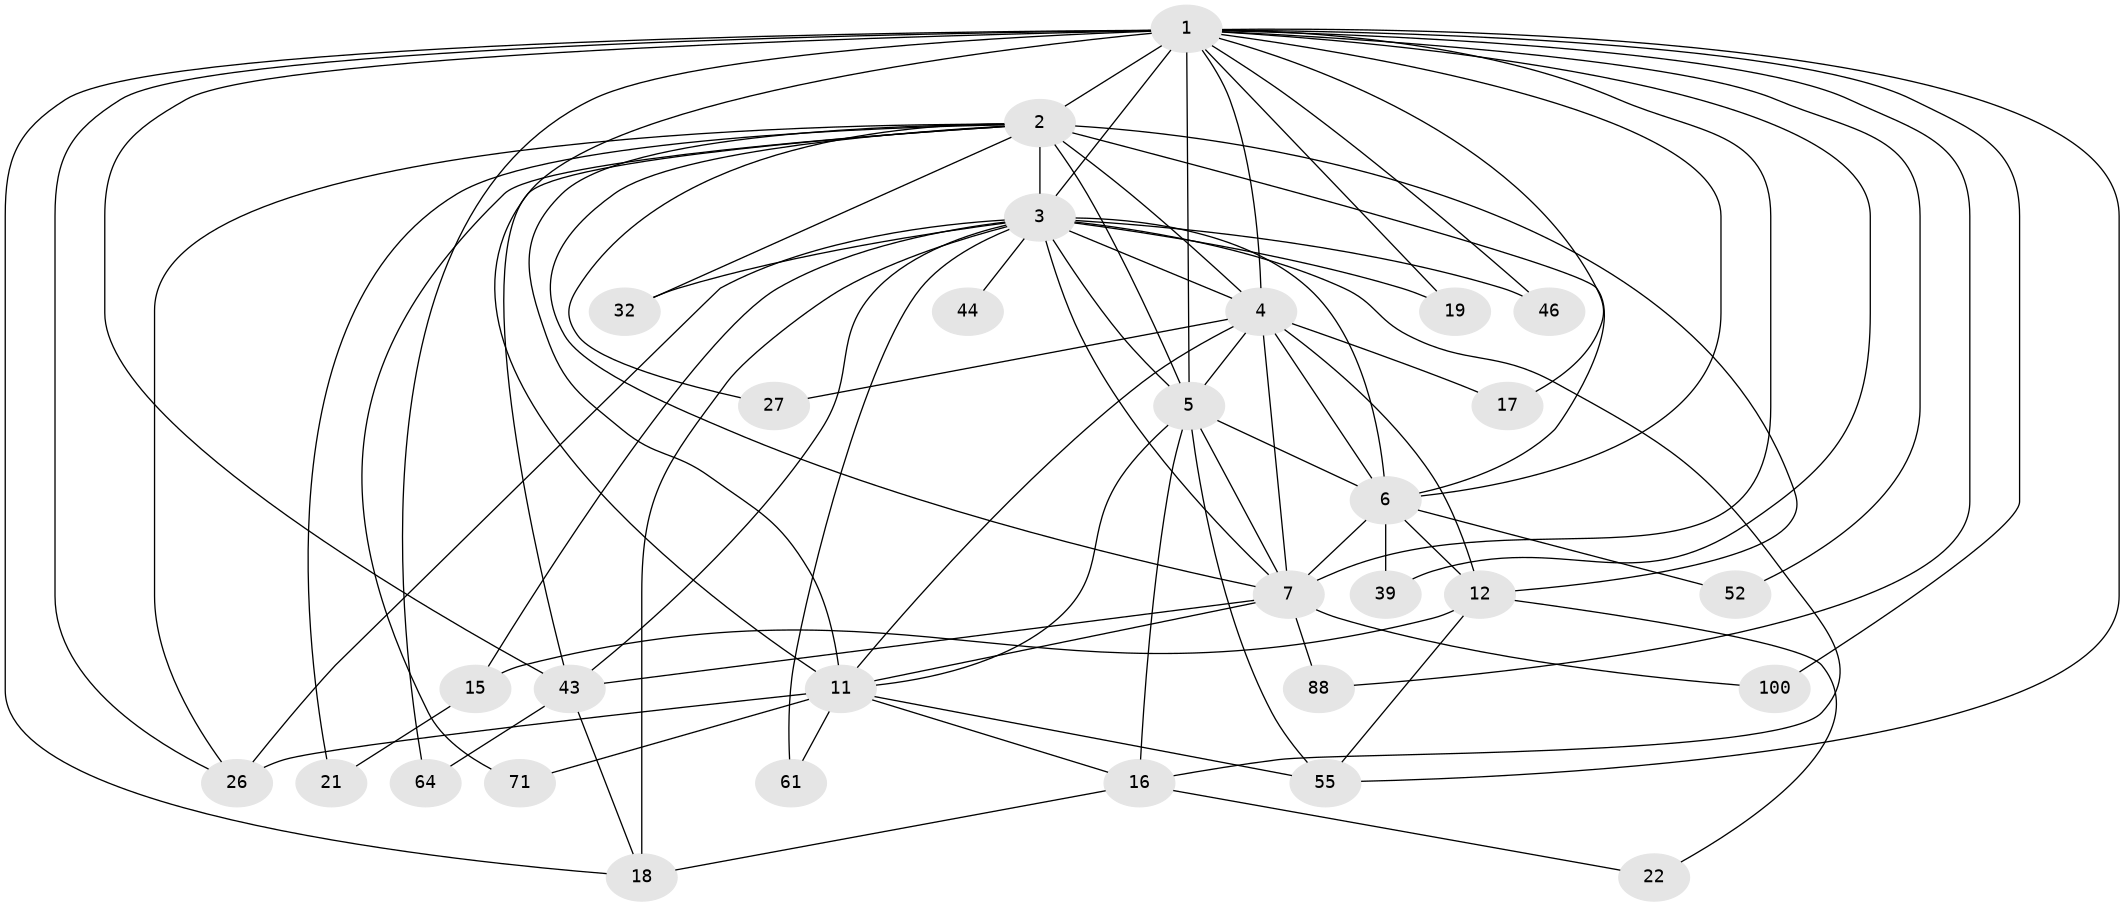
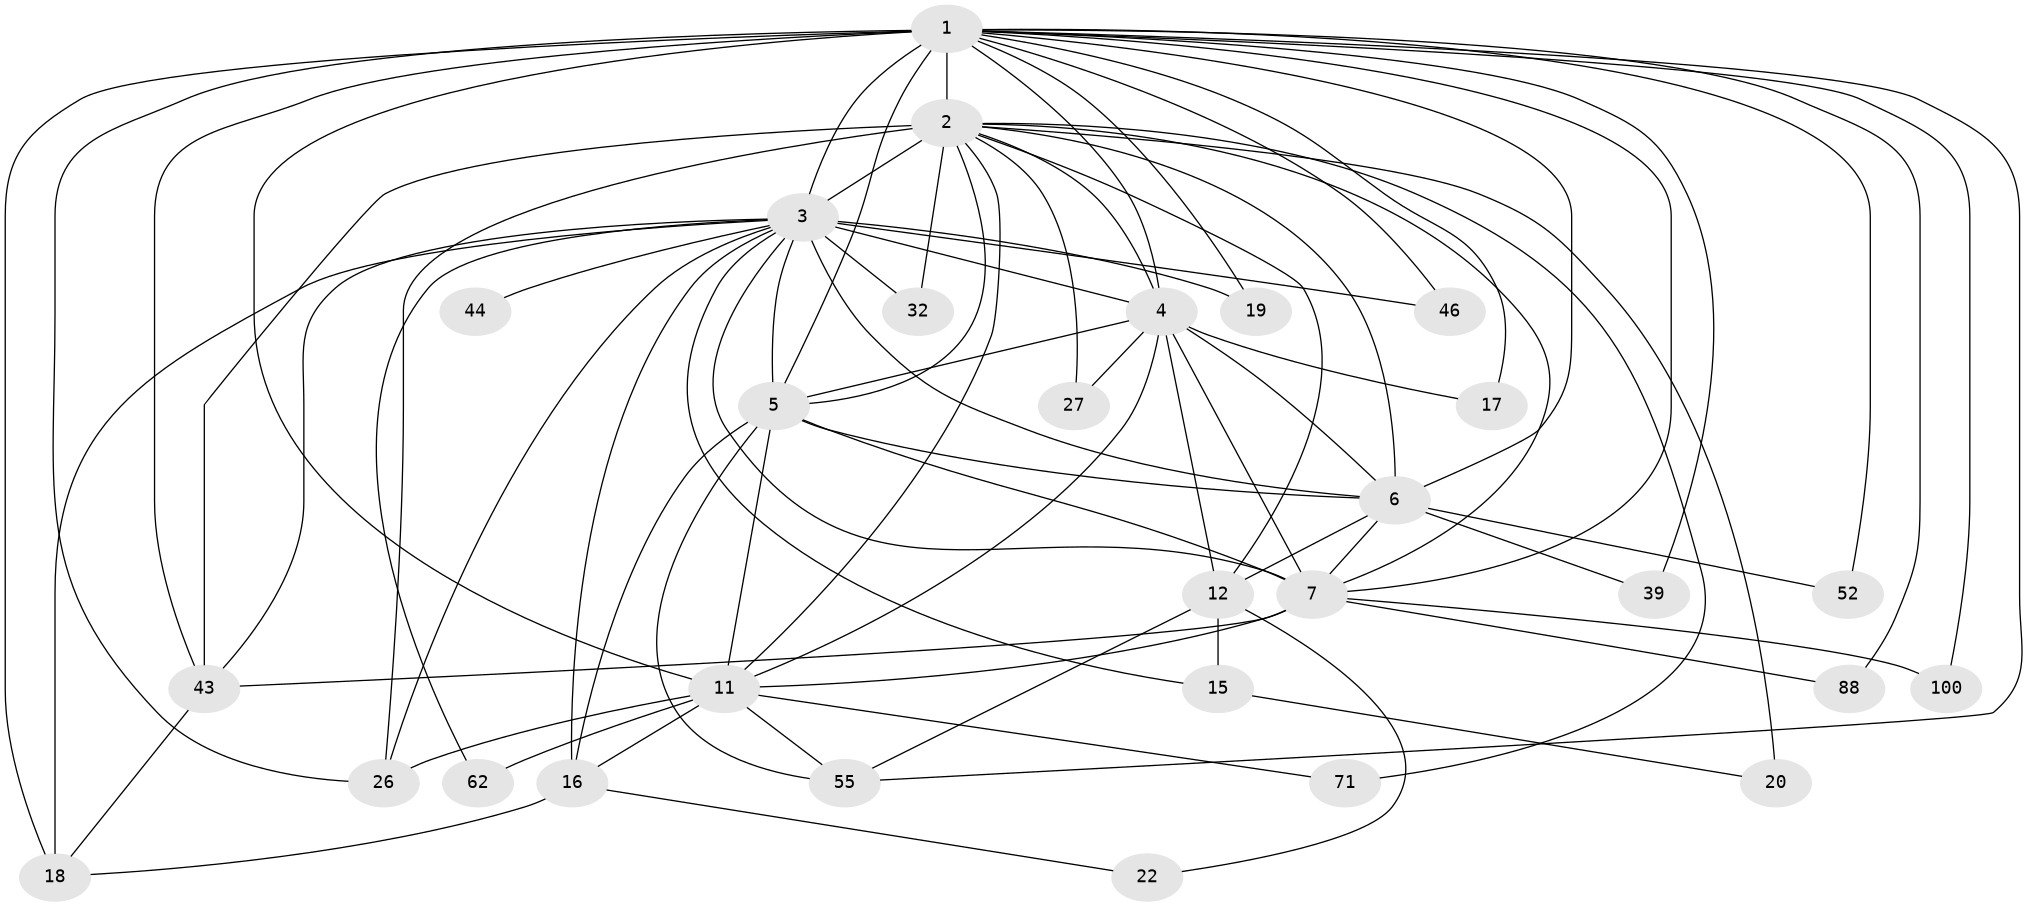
(331, 783) -> (1776, 783)
(426, 783) -> none
(791, 783) -> (478, 783)
